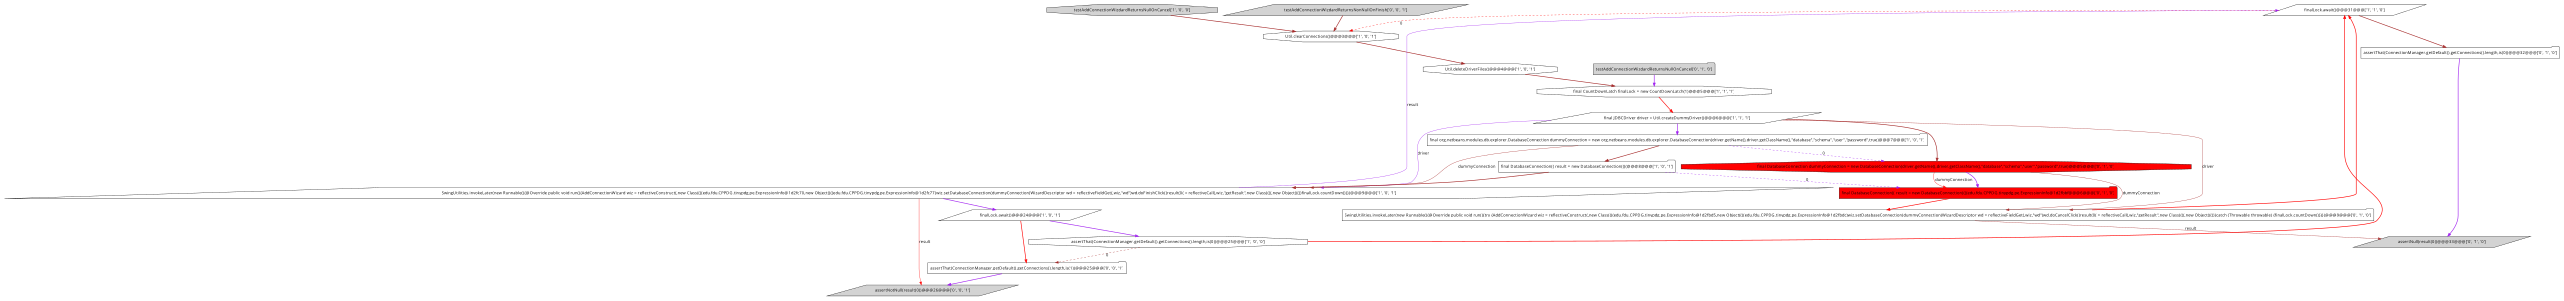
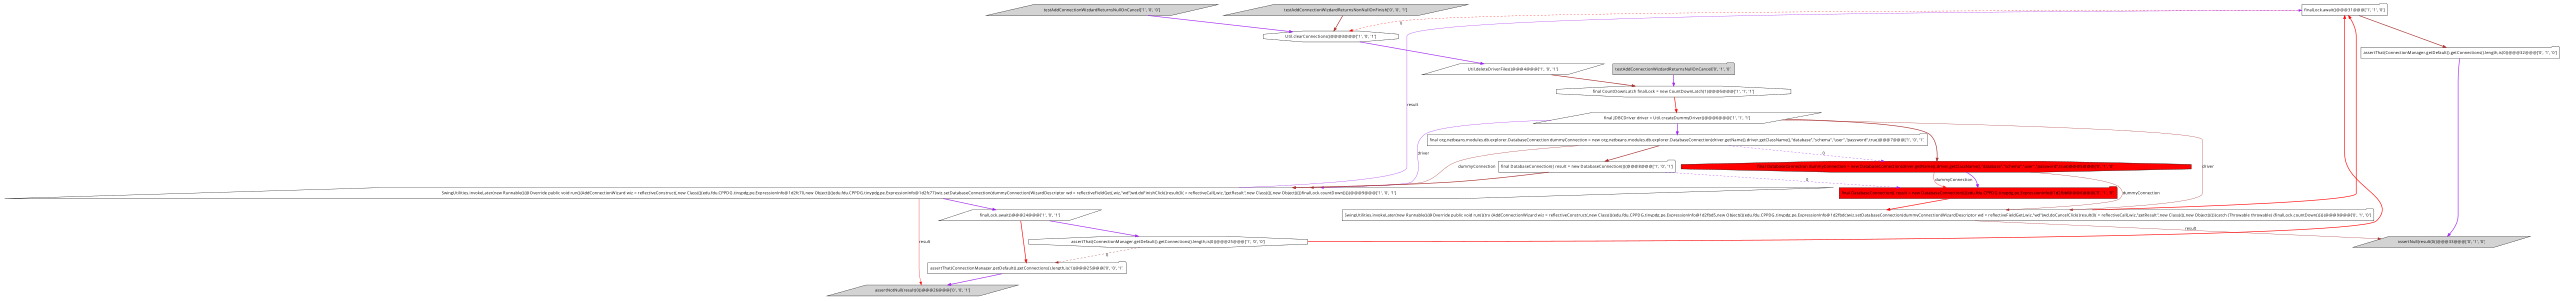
(1132, 10) -> (1102, 10)
(2345, 10) -> (2345, 10)
(1232, 23) -> (1219, 24)
(1409, 53) -> (1420, 53)
(1490, 69) -> (1513, 69)
